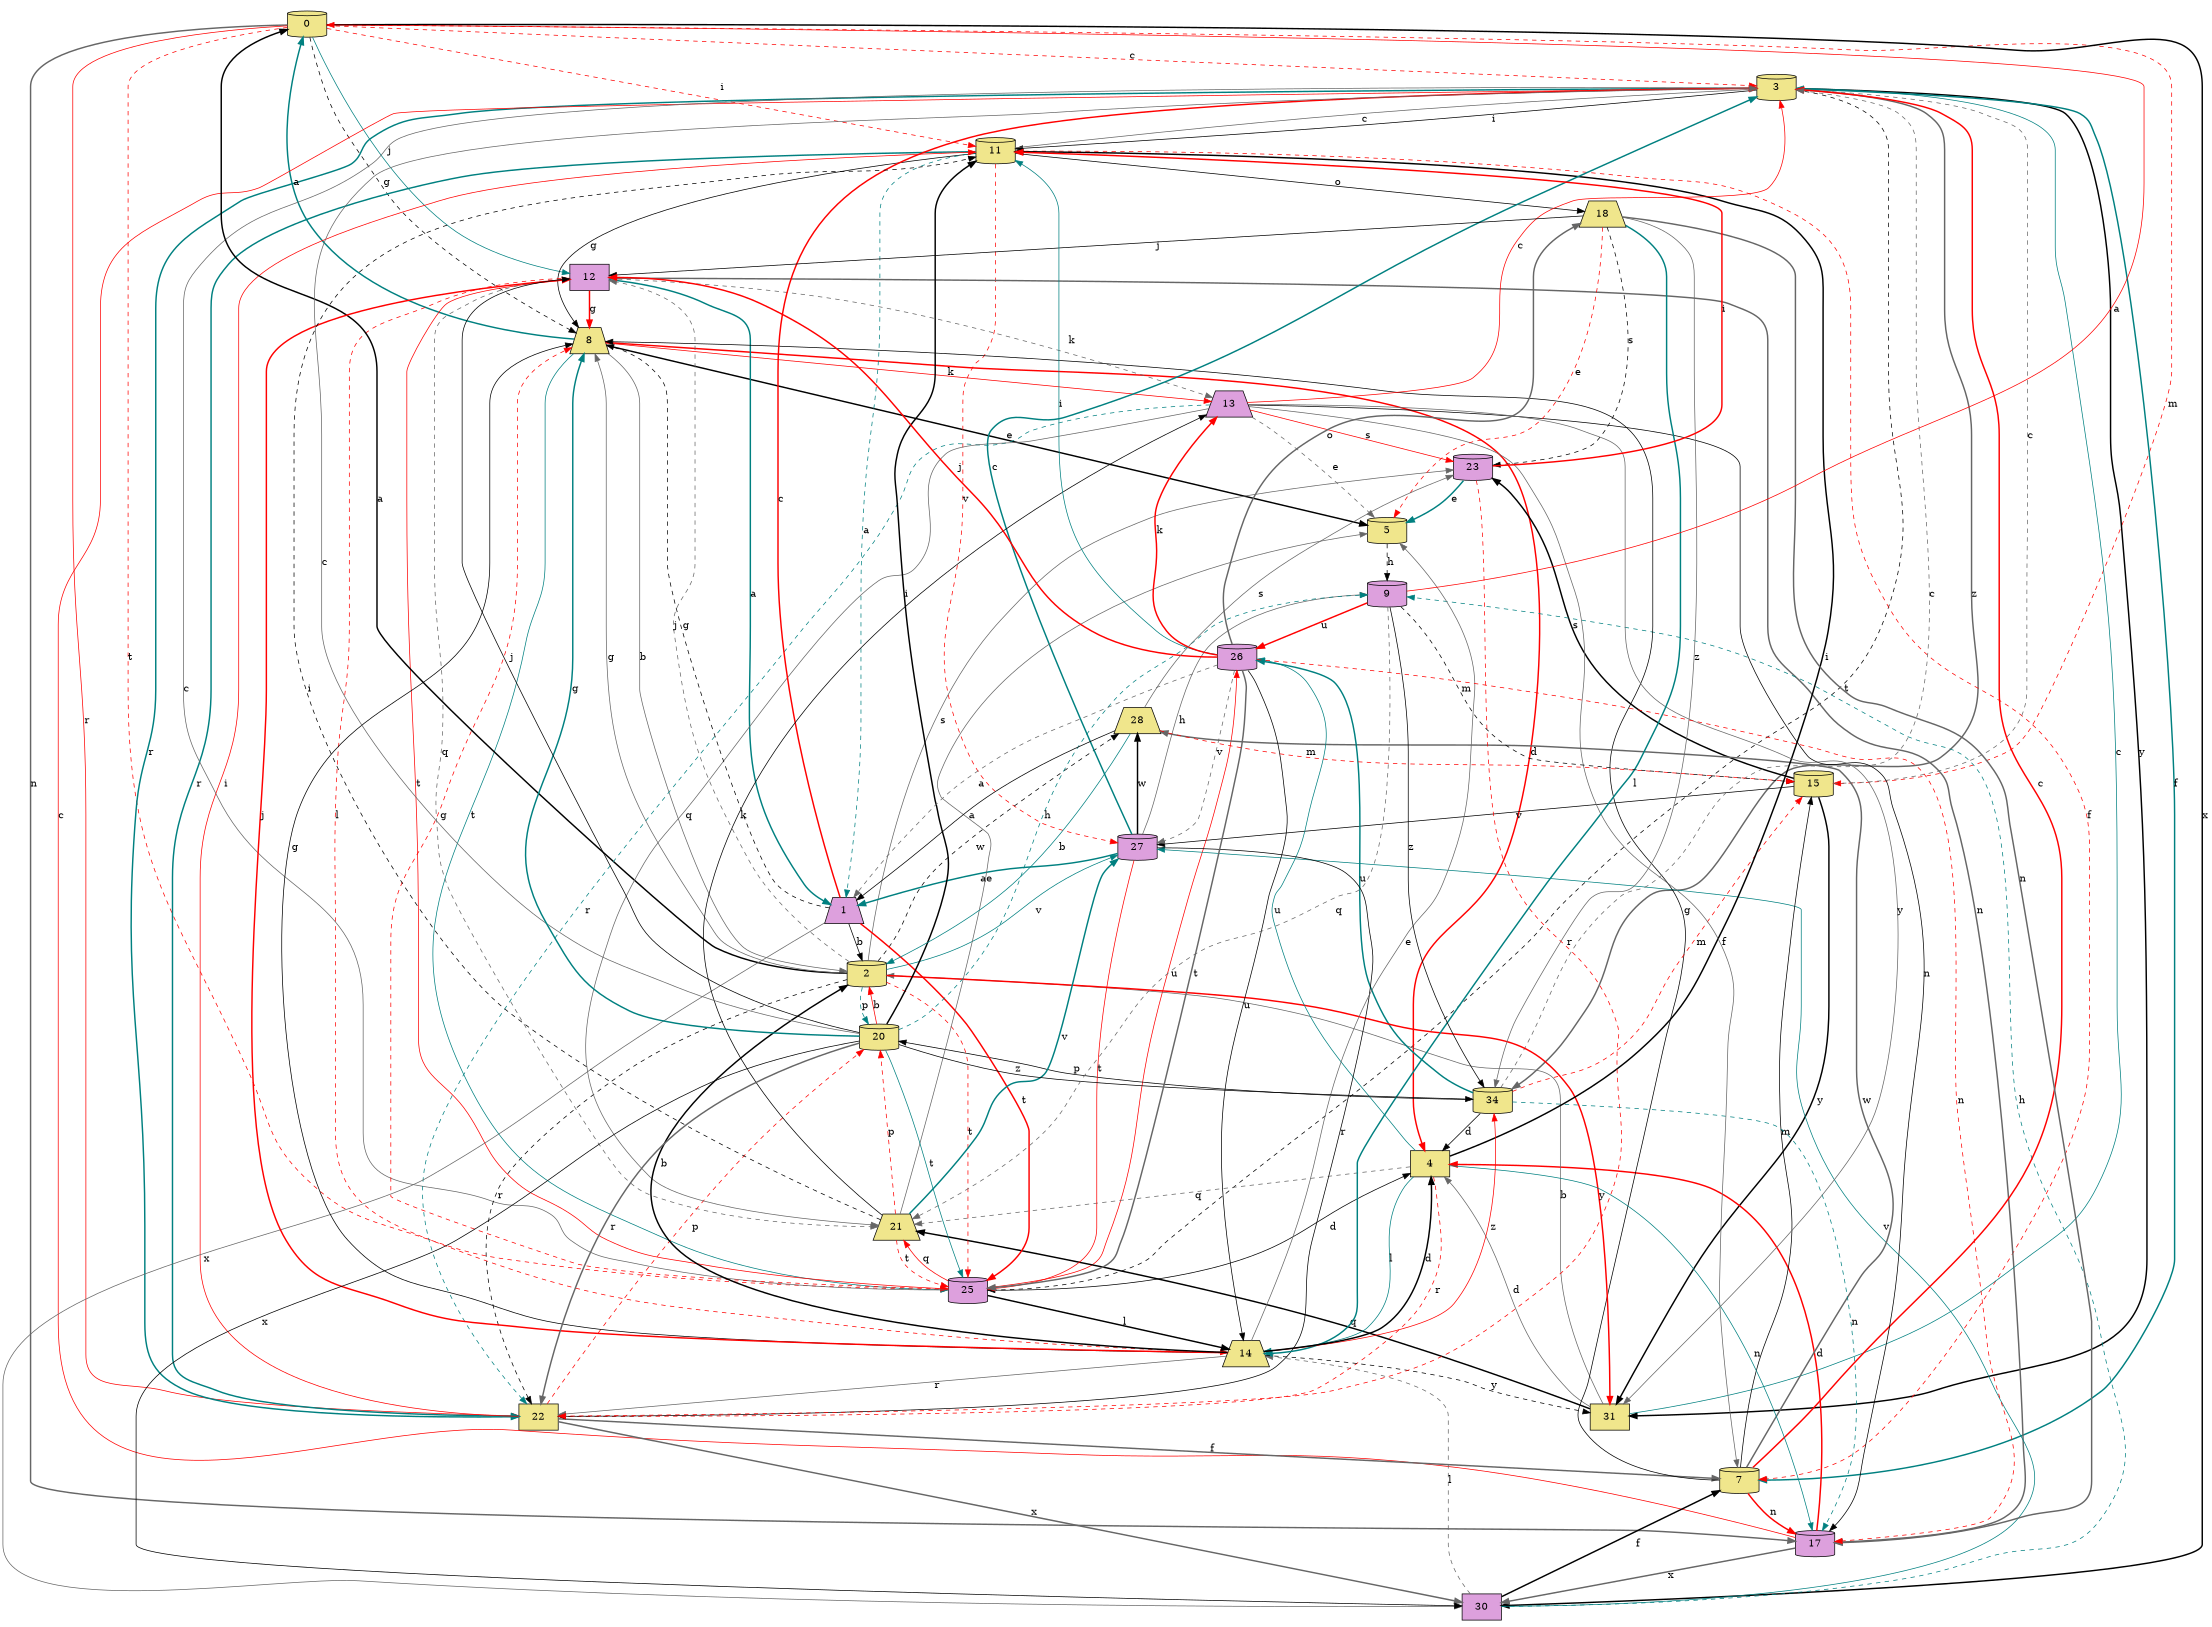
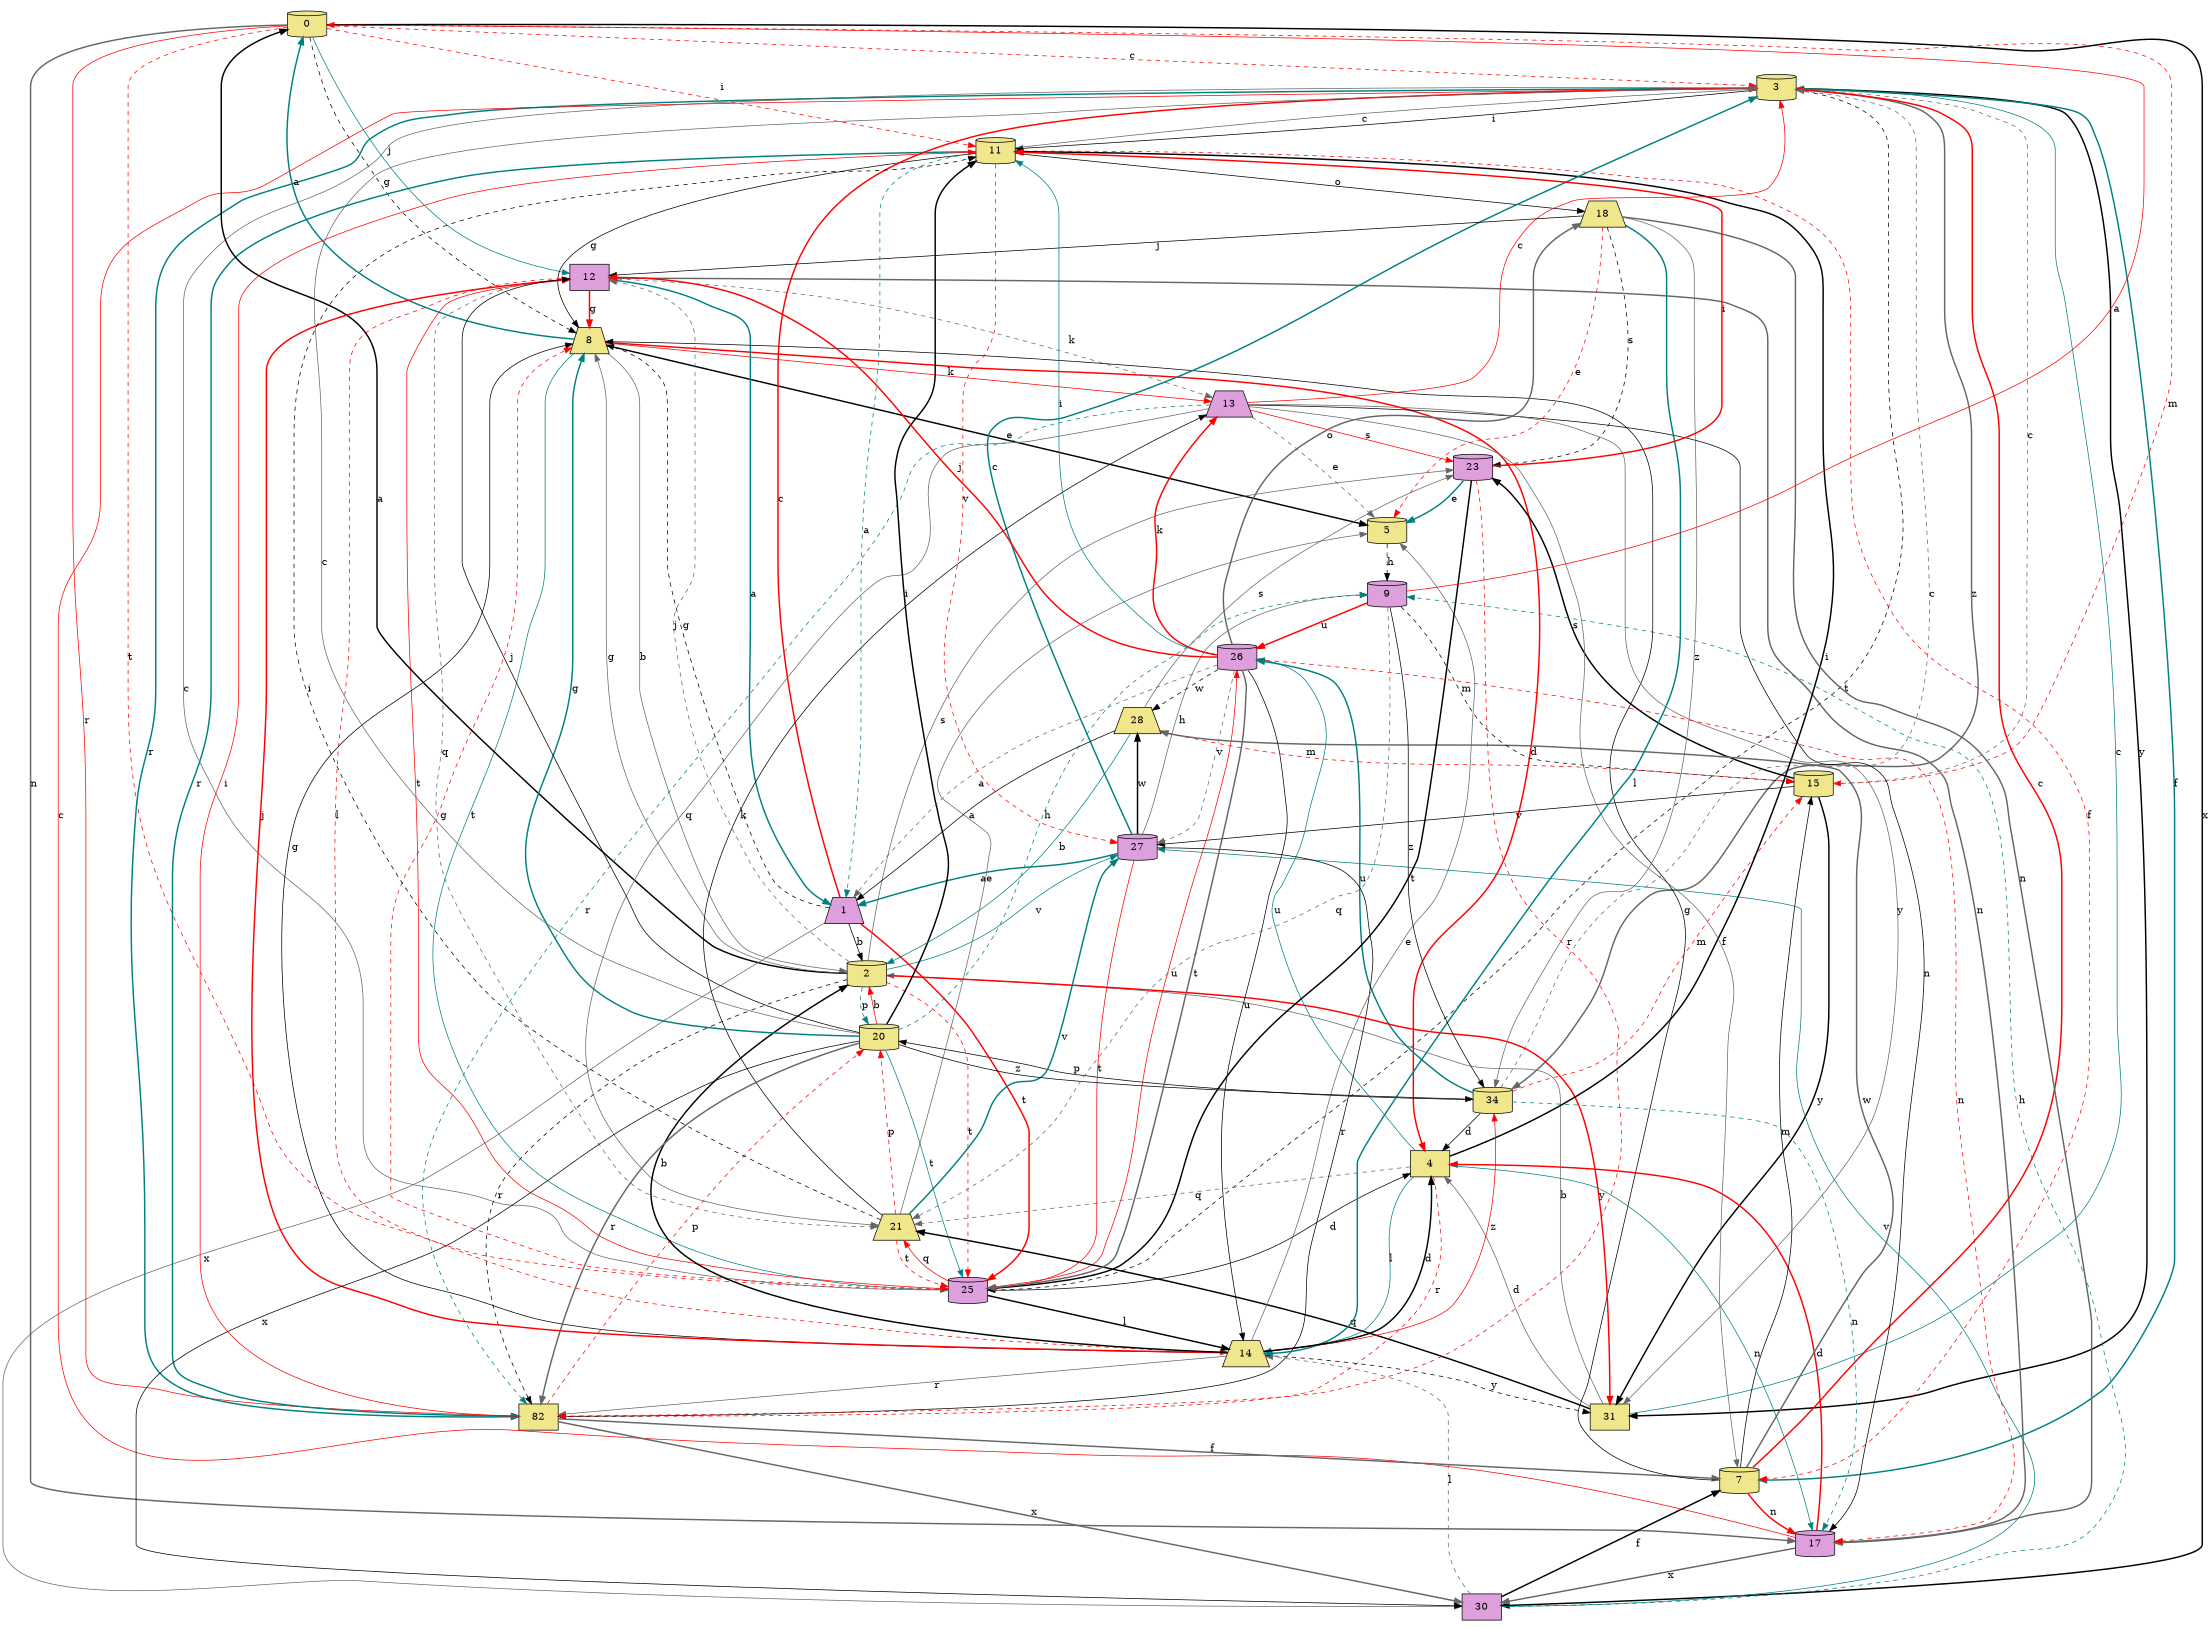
(978, 833) -> (1193, 685)
none -> (1343, 963)
(539, 1417) -> (539, 1417)
